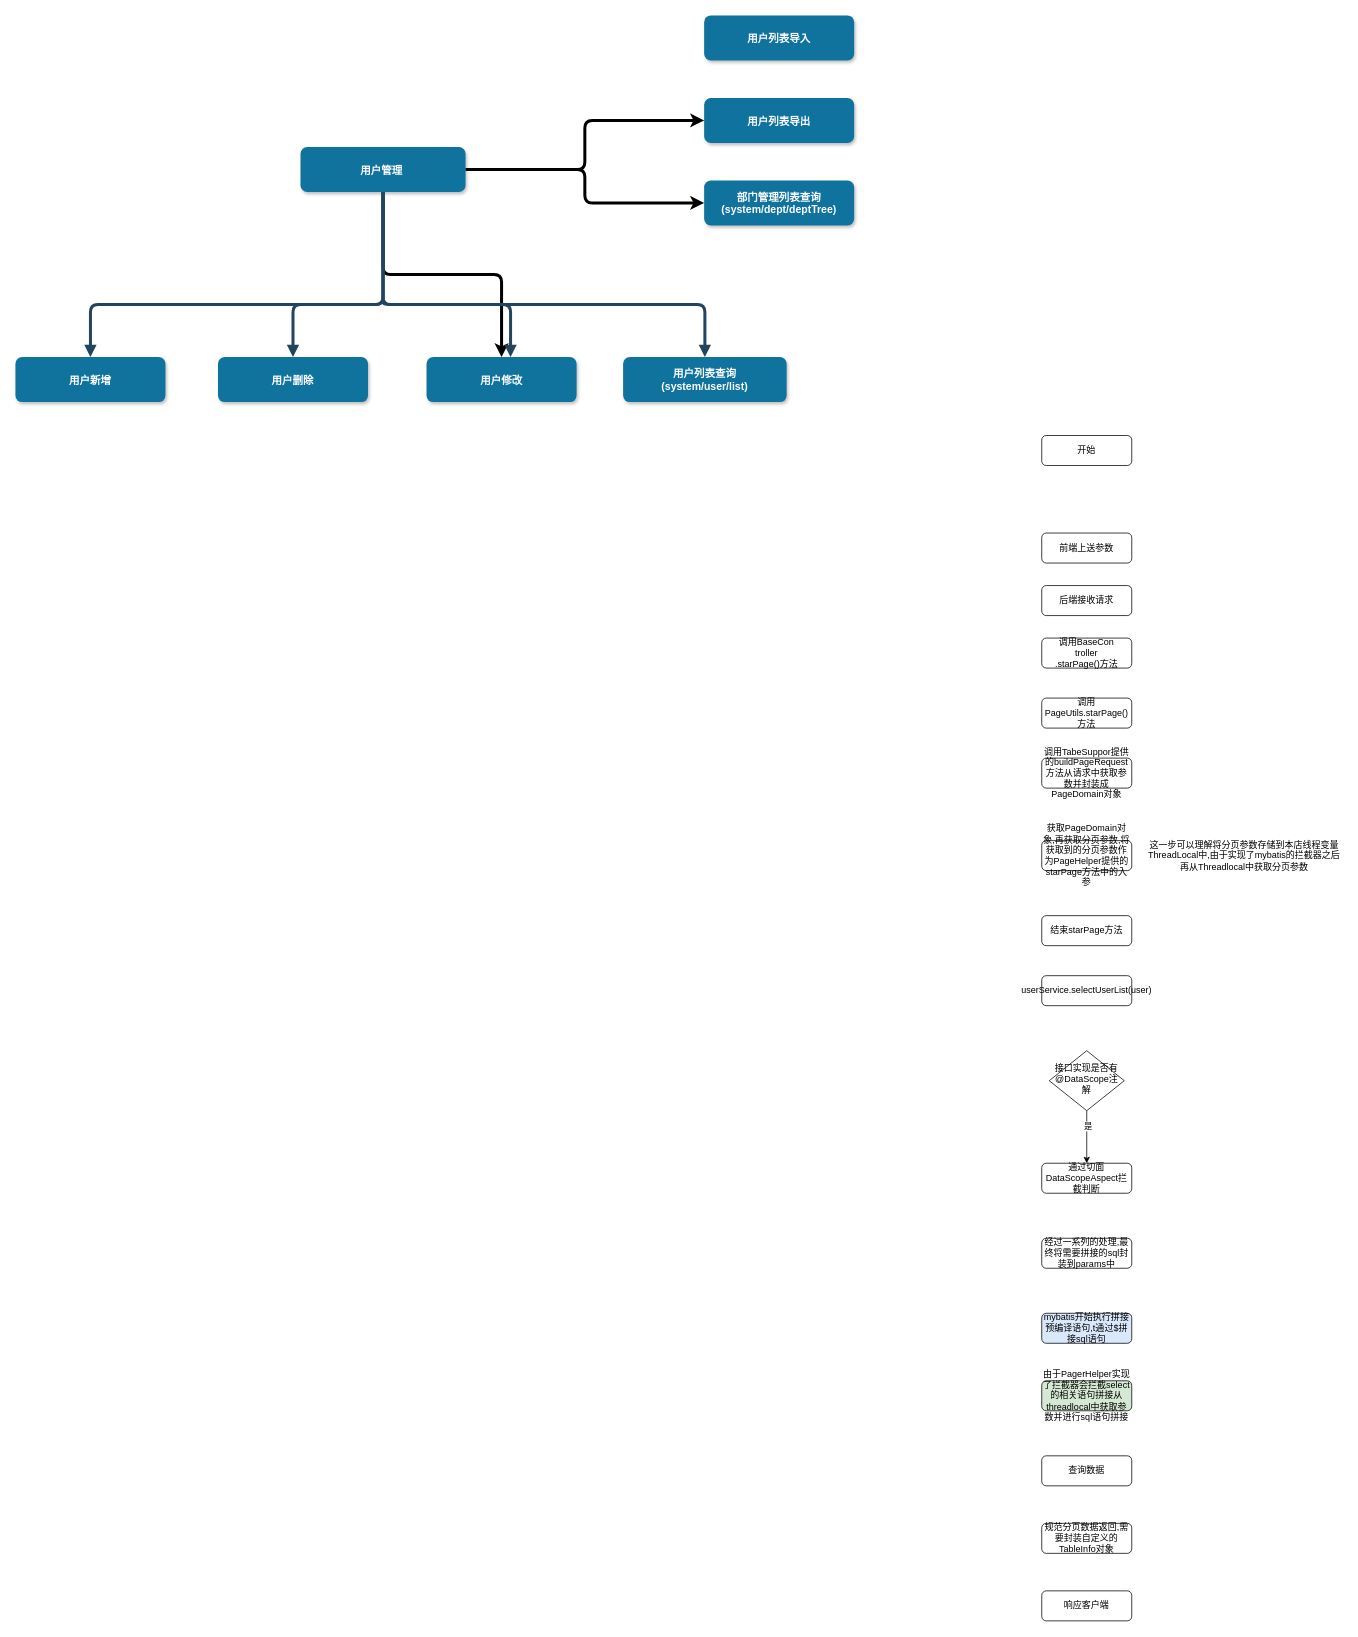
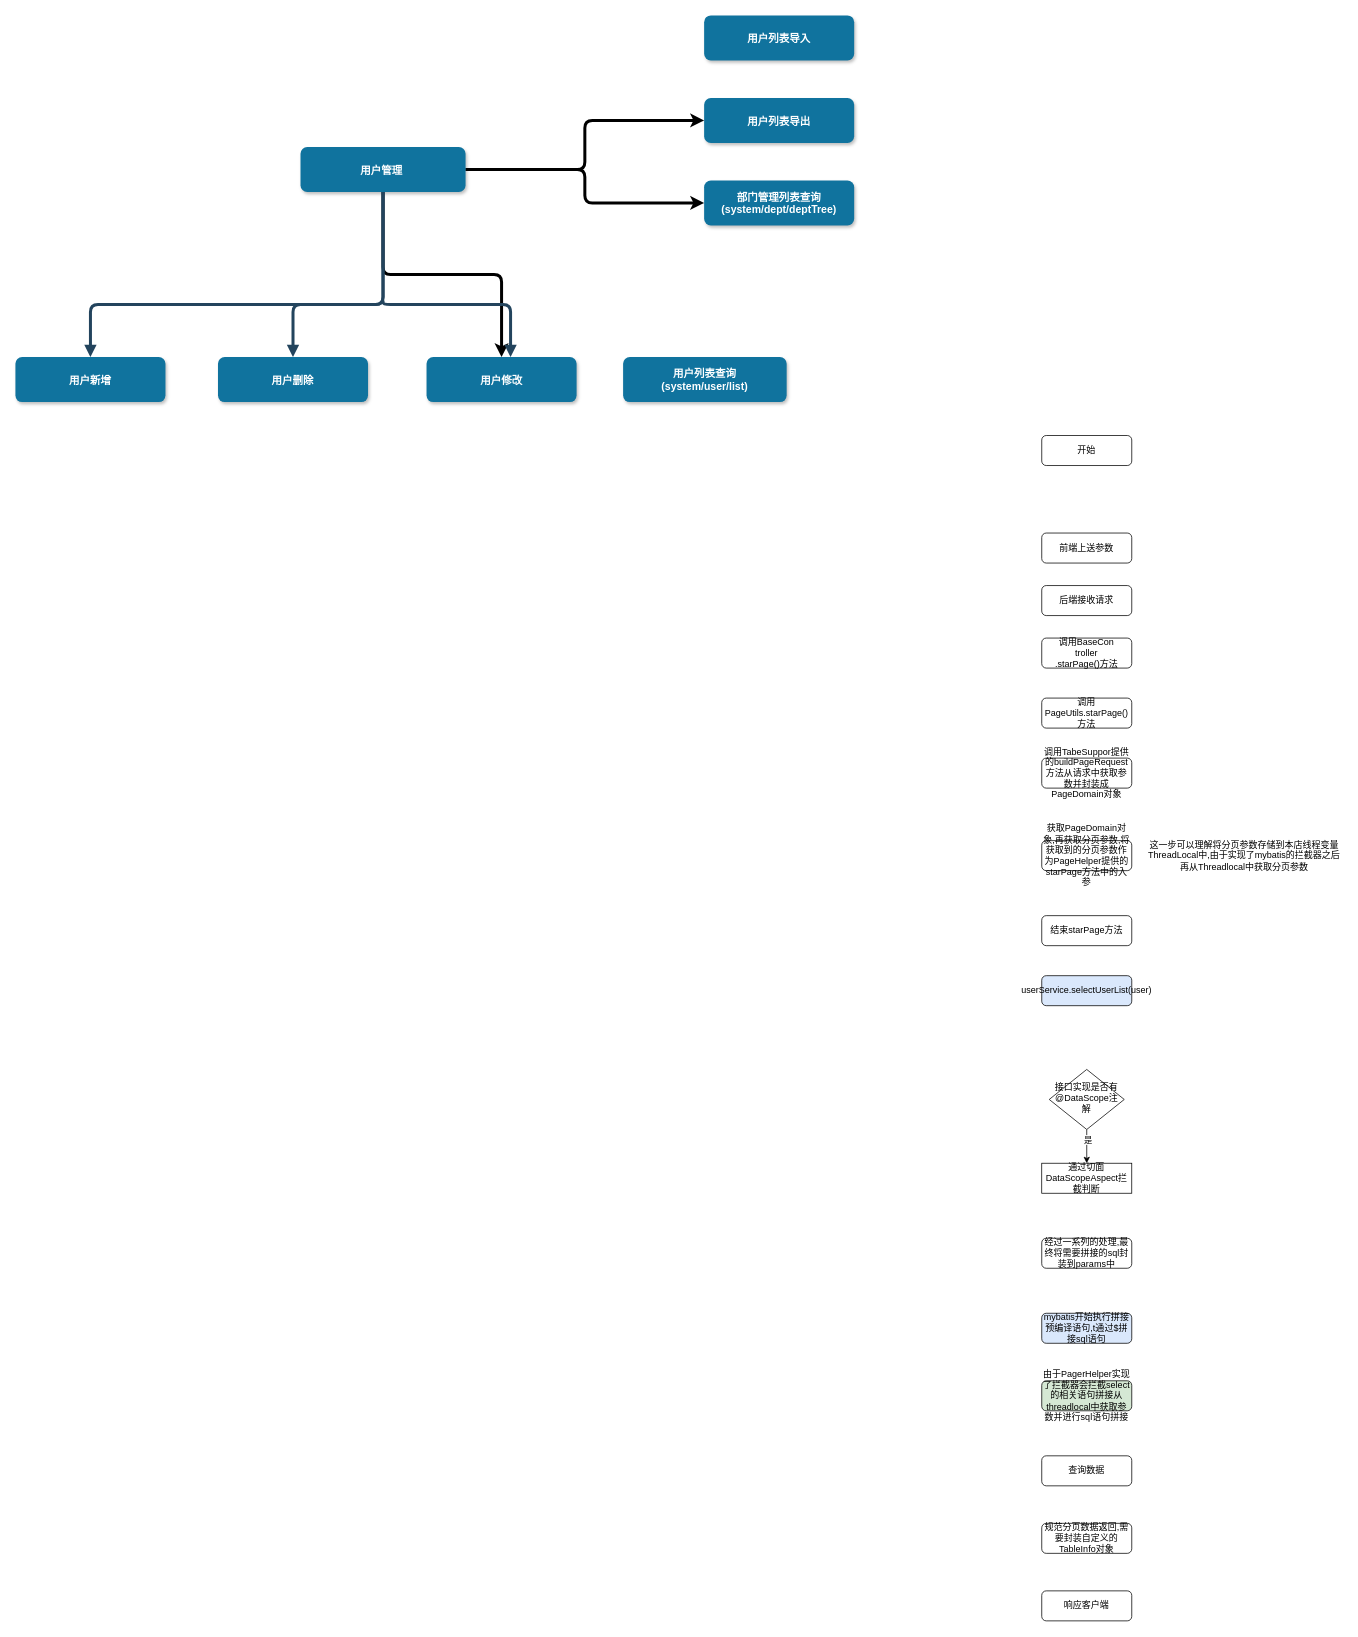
(625, 305) -> none
(1086, 990) -> (1086, 990)
(1086, 1080) -> (1086, 1099)
(1086, 1178) -> (1086, 1178)
